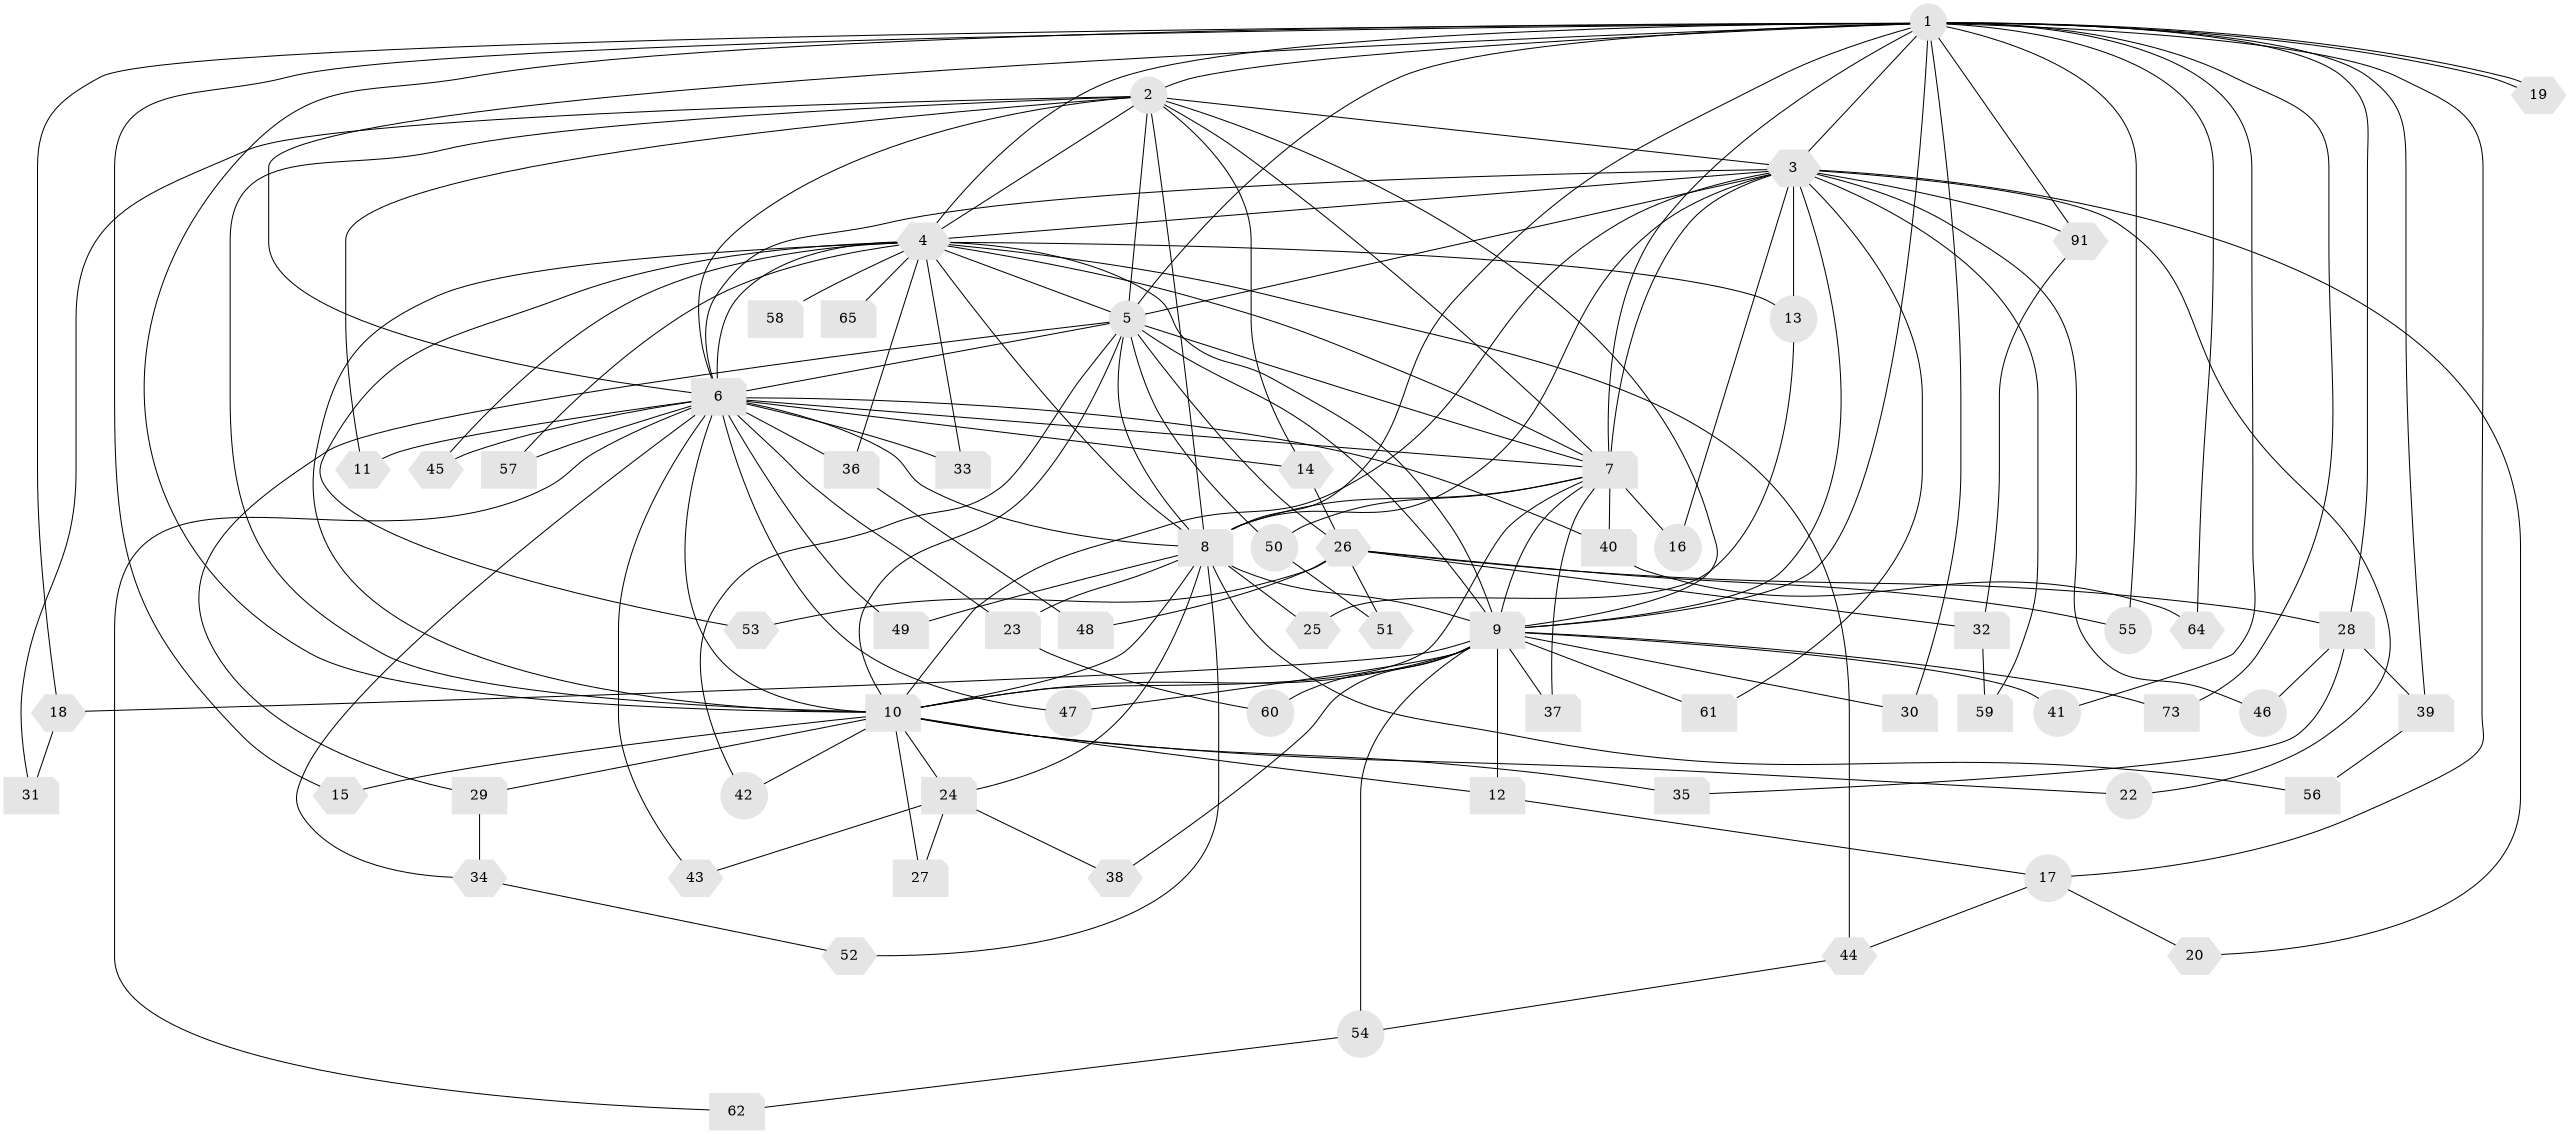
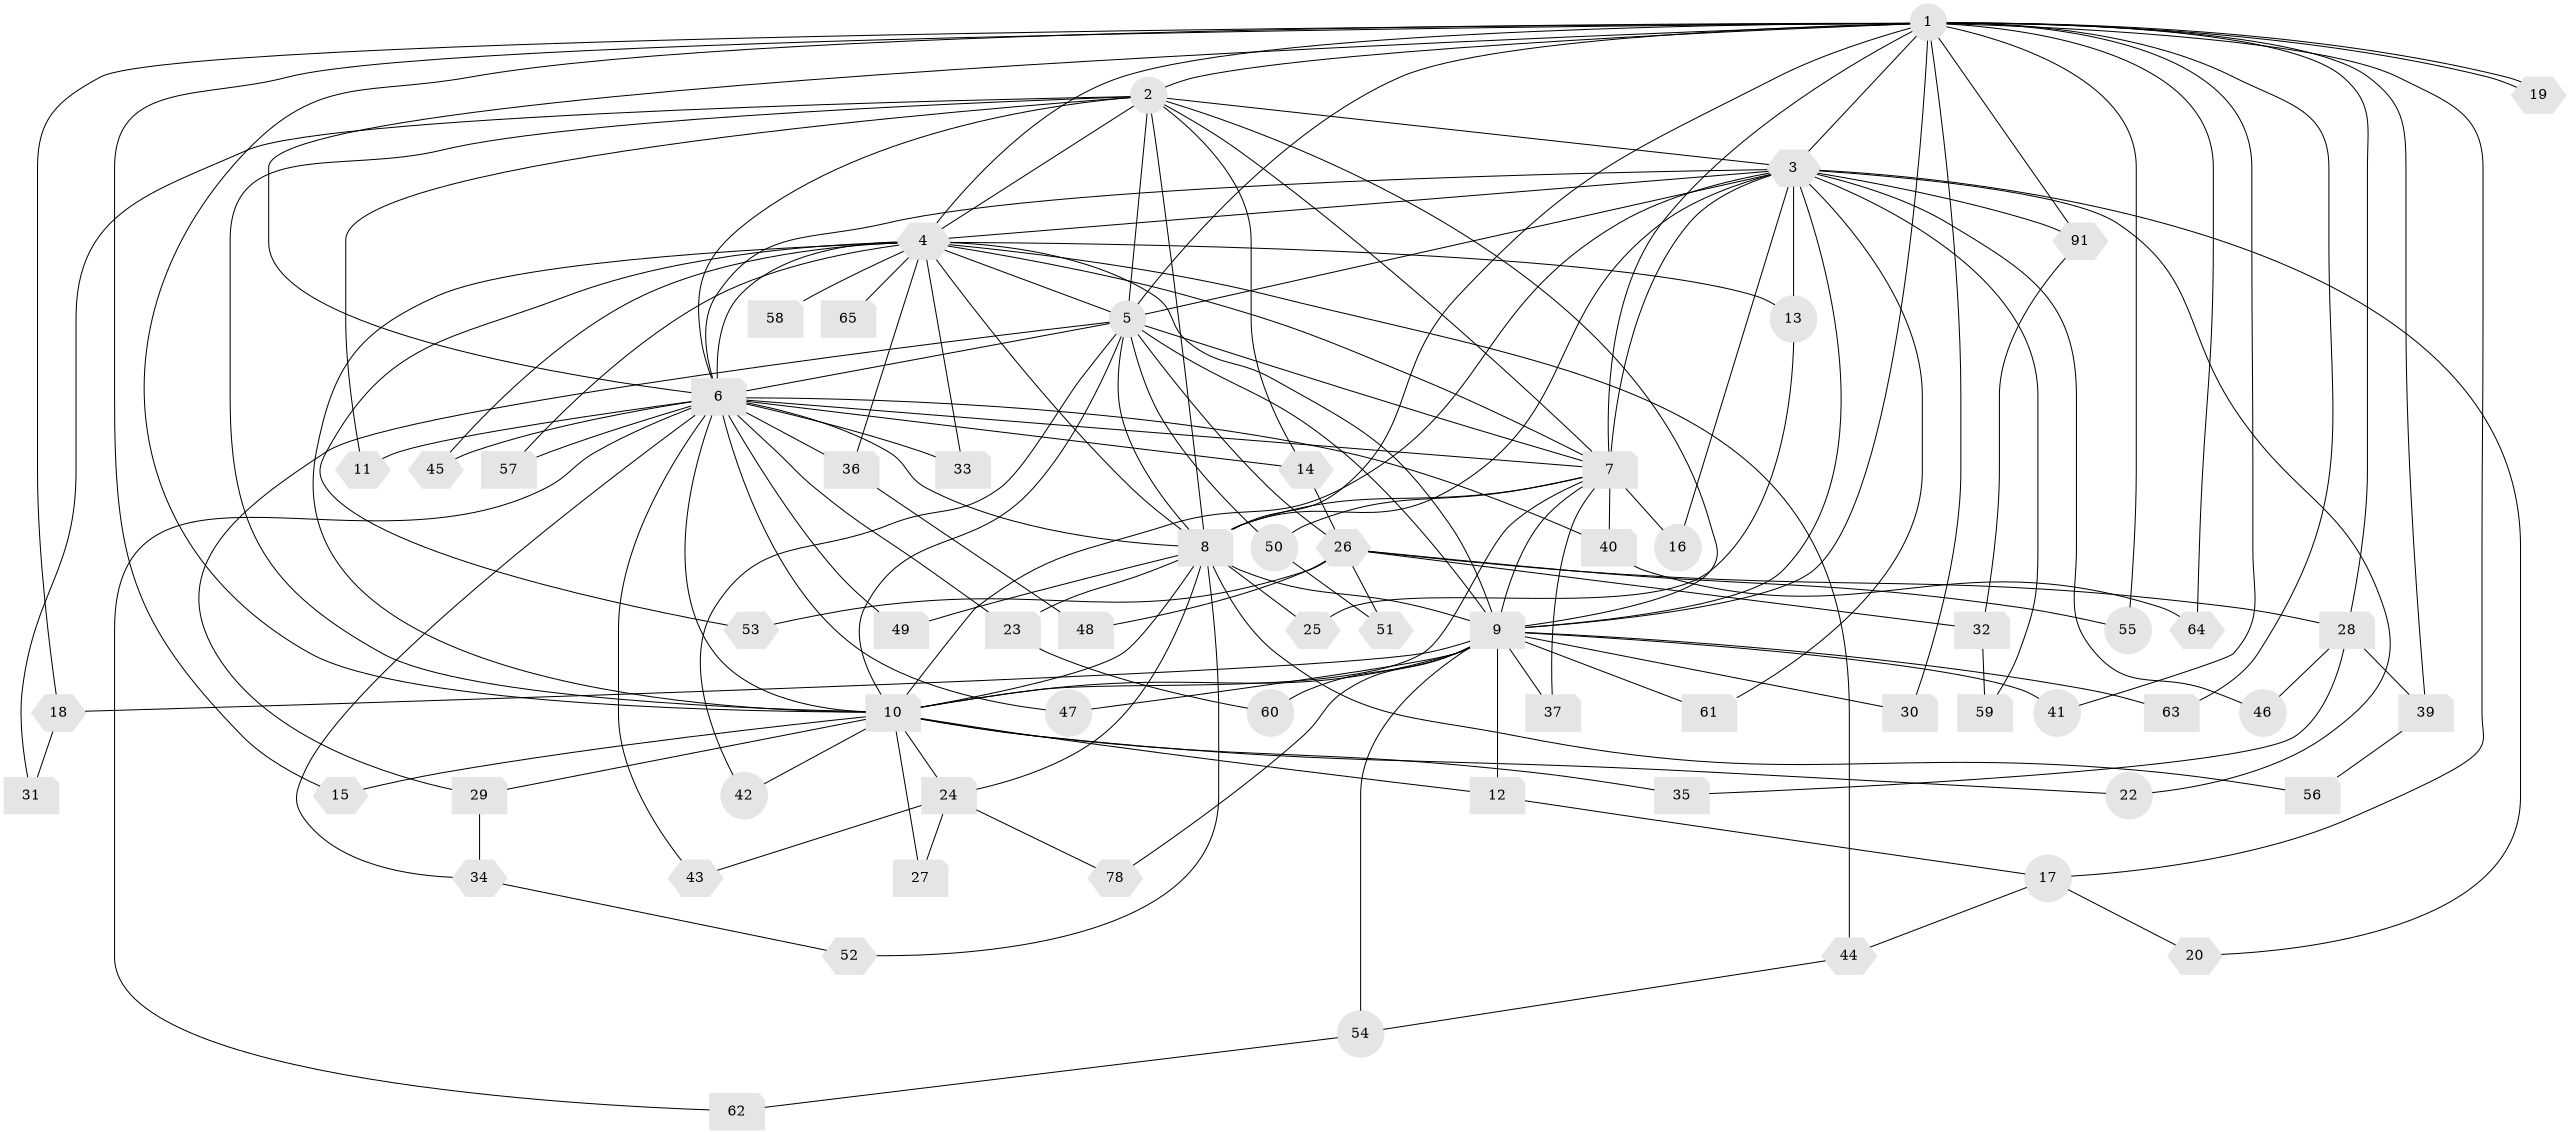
(2172, 713) -> (2172, 713)
(1115, 878) -> (1115, 878)
